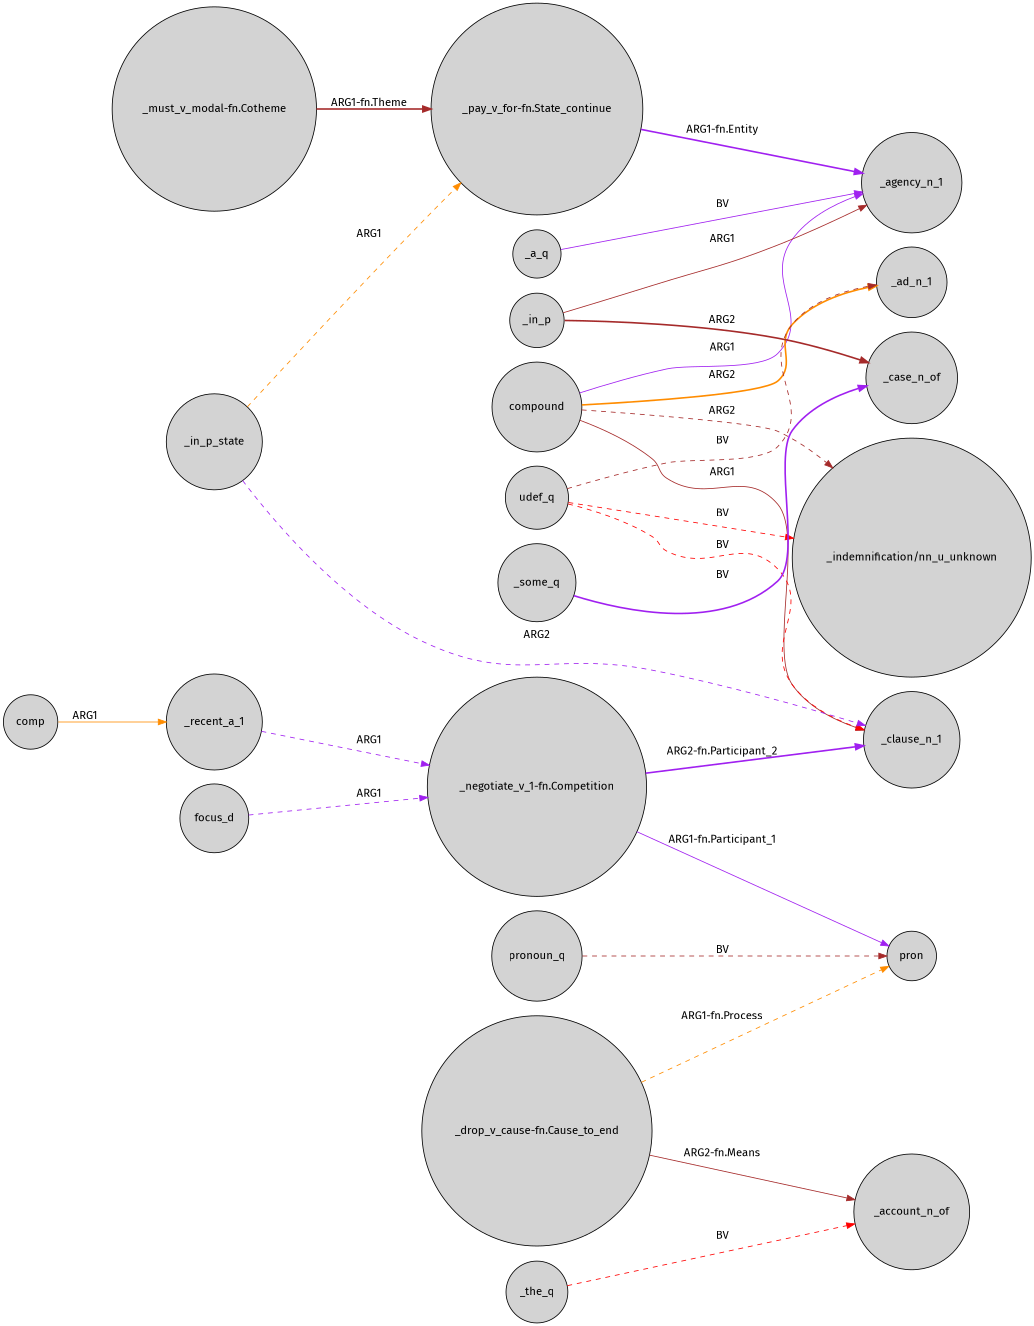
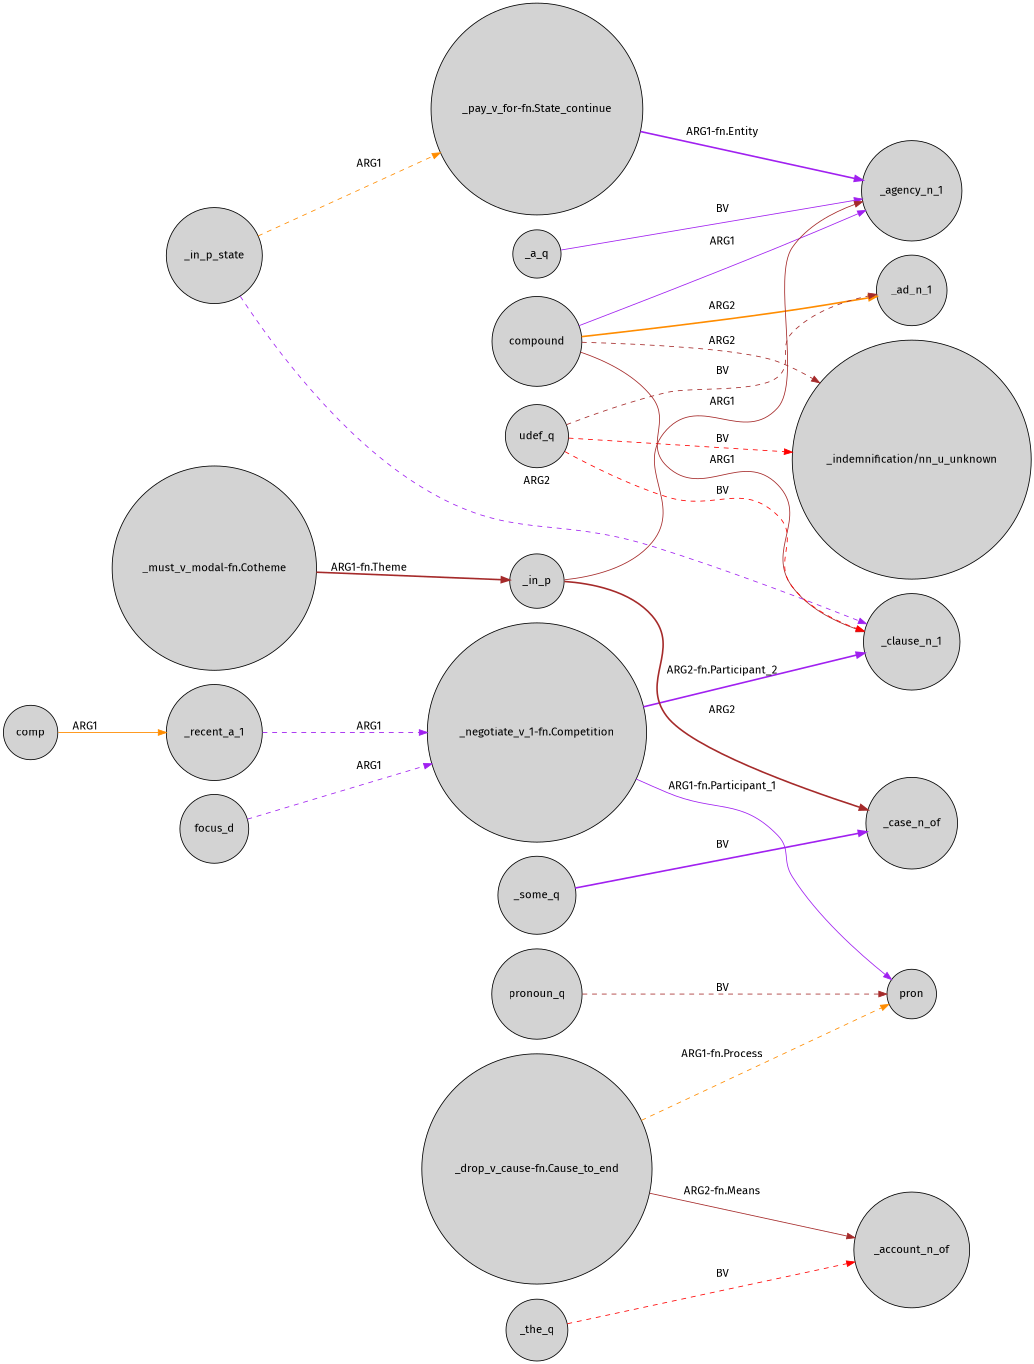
(370, 109) -> (409, 576)
